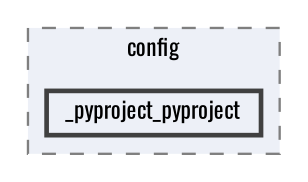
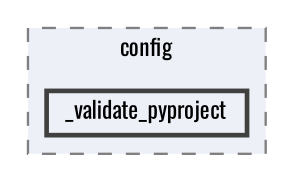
(154, 113) -> (147, 113)
